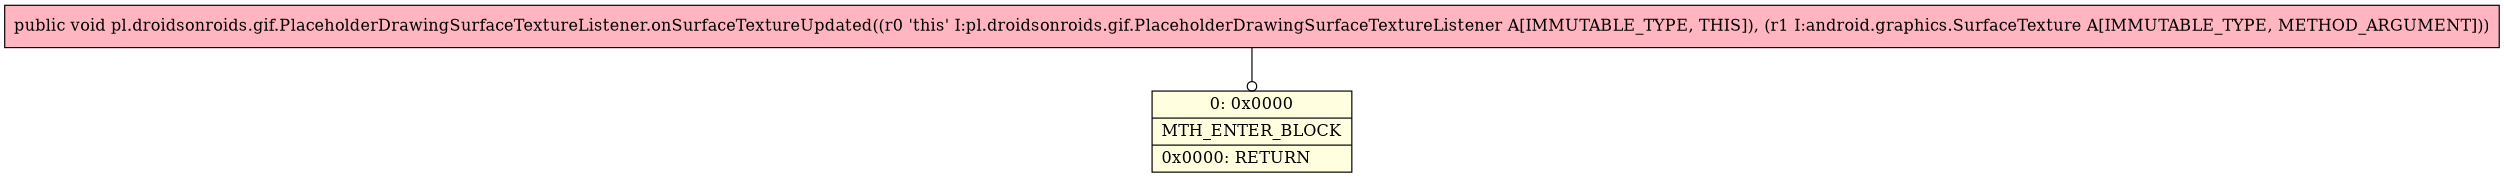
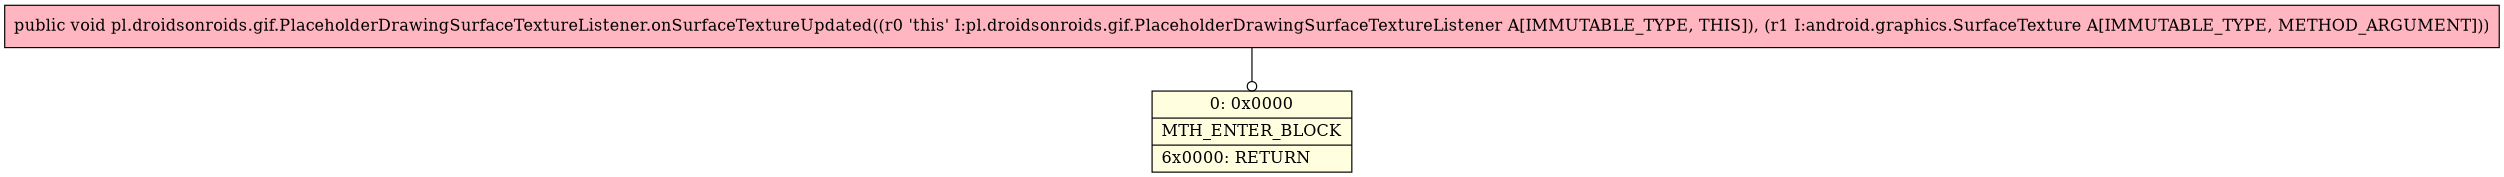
(1244, 158) -> (1244, 158)
